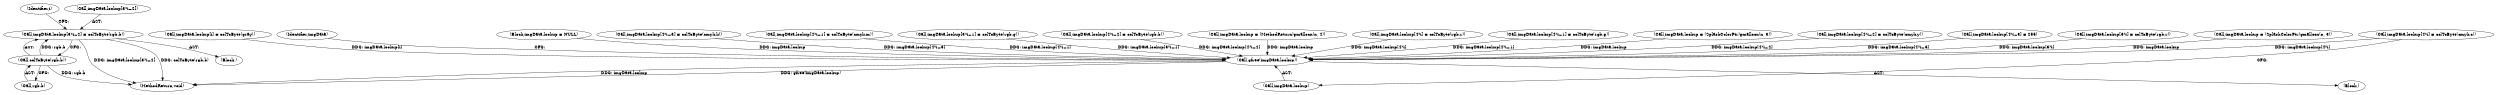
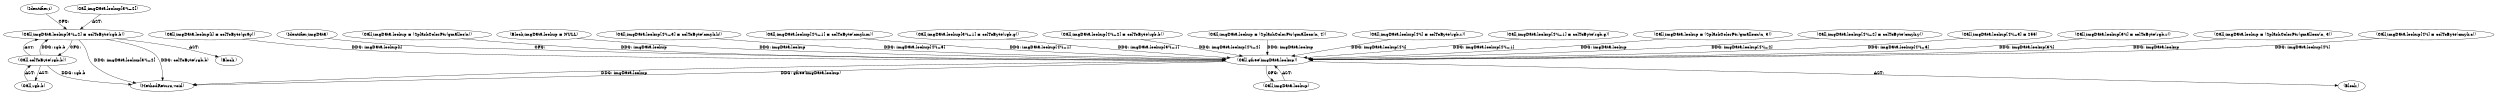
none -> (417, 35)
(1267, 35) -> (1267, 35)
(1862, 72) -> (1267, 73)
(45, 73) -> (45, 73)
